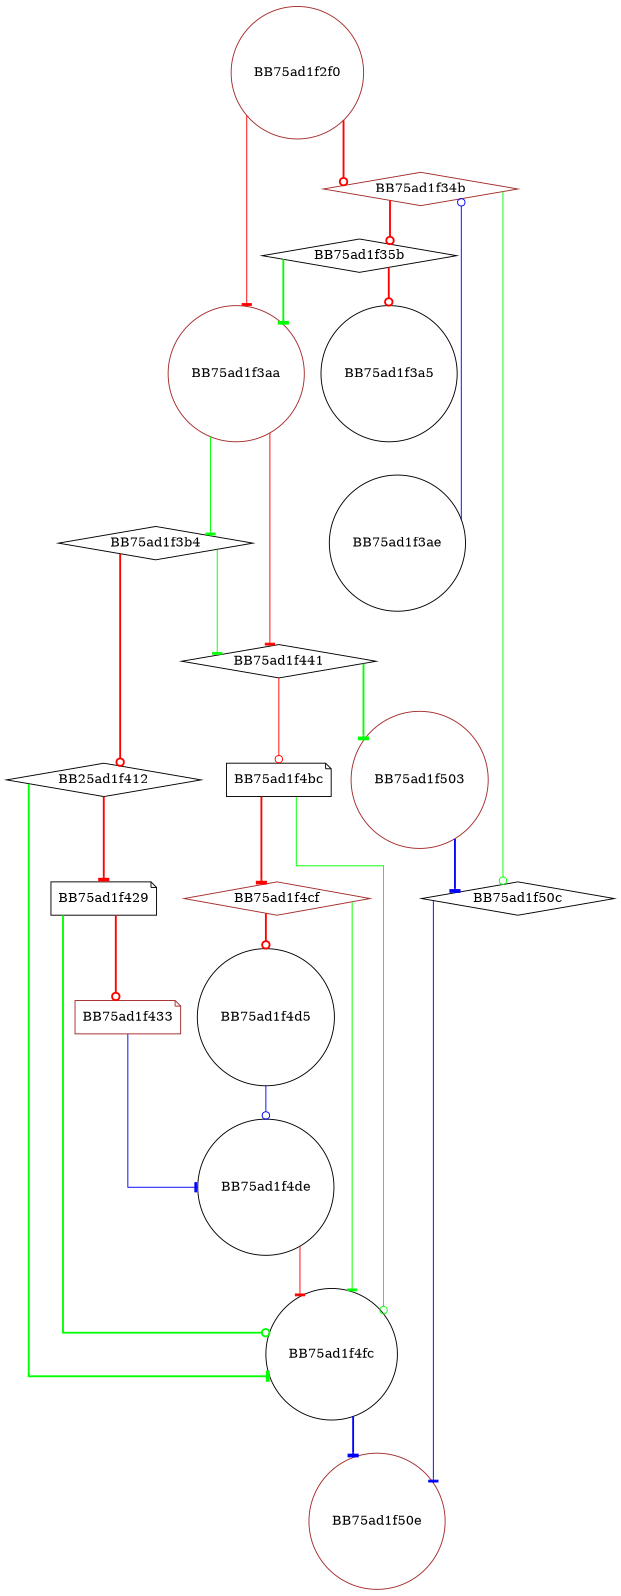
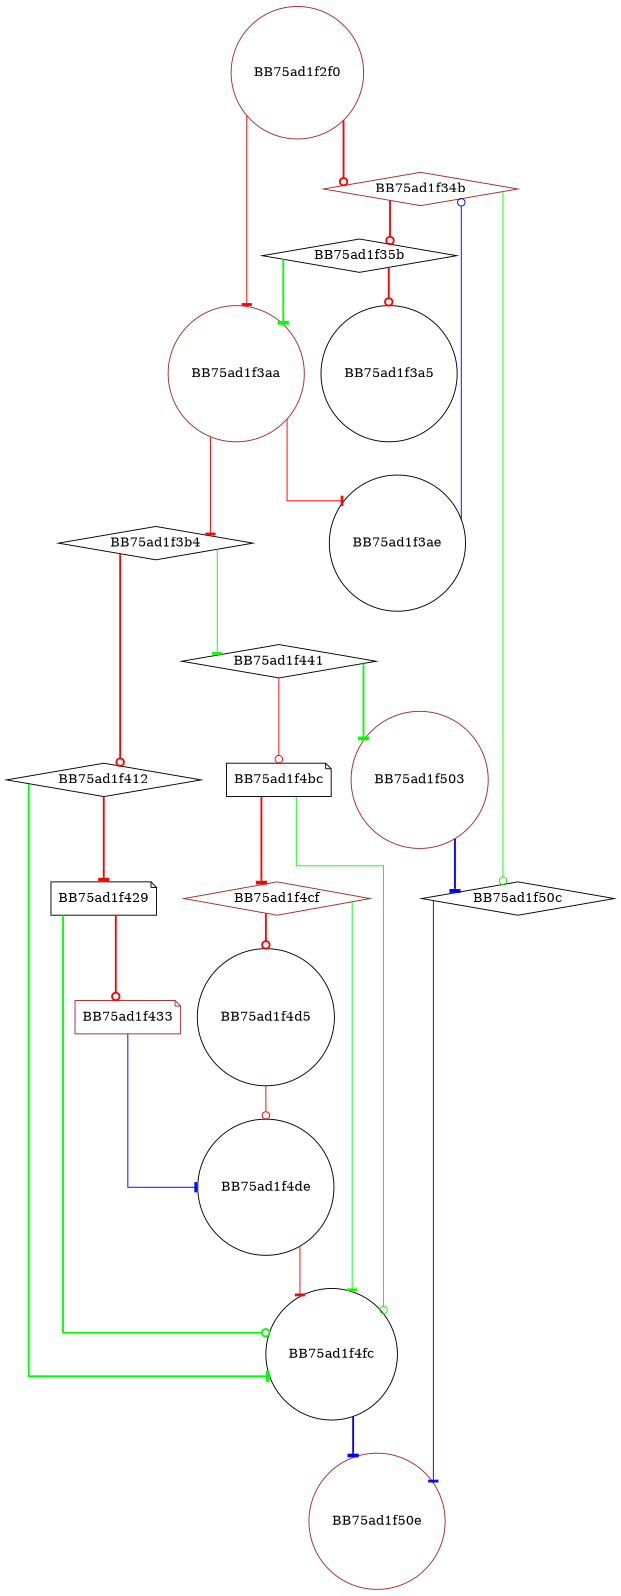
(210, 484) -> (210, 484)
(270, 537) -> (287, 486)
(104, 780) -> (104, 780)
(266, 1099) -> (266, 1099)
